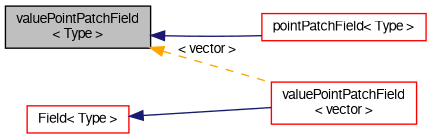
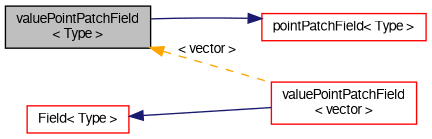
(213, 36) -> (199, 18)
